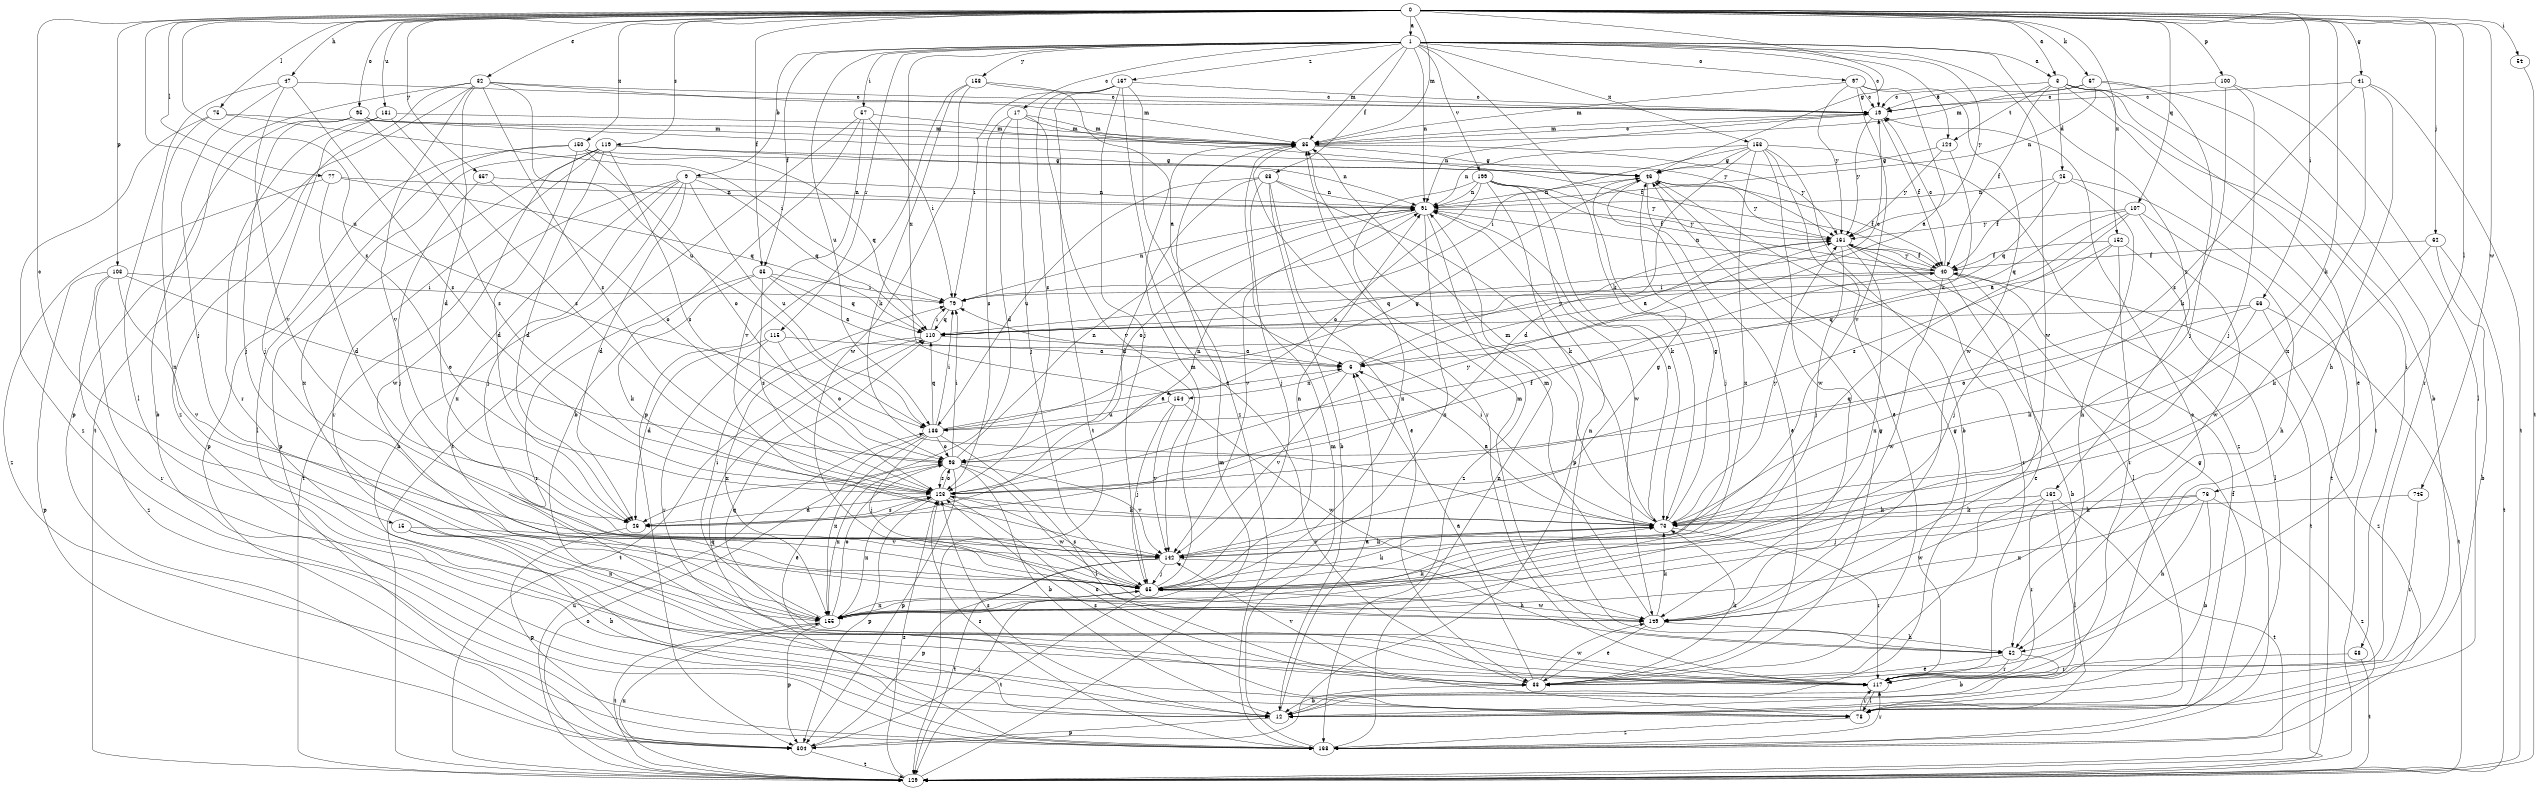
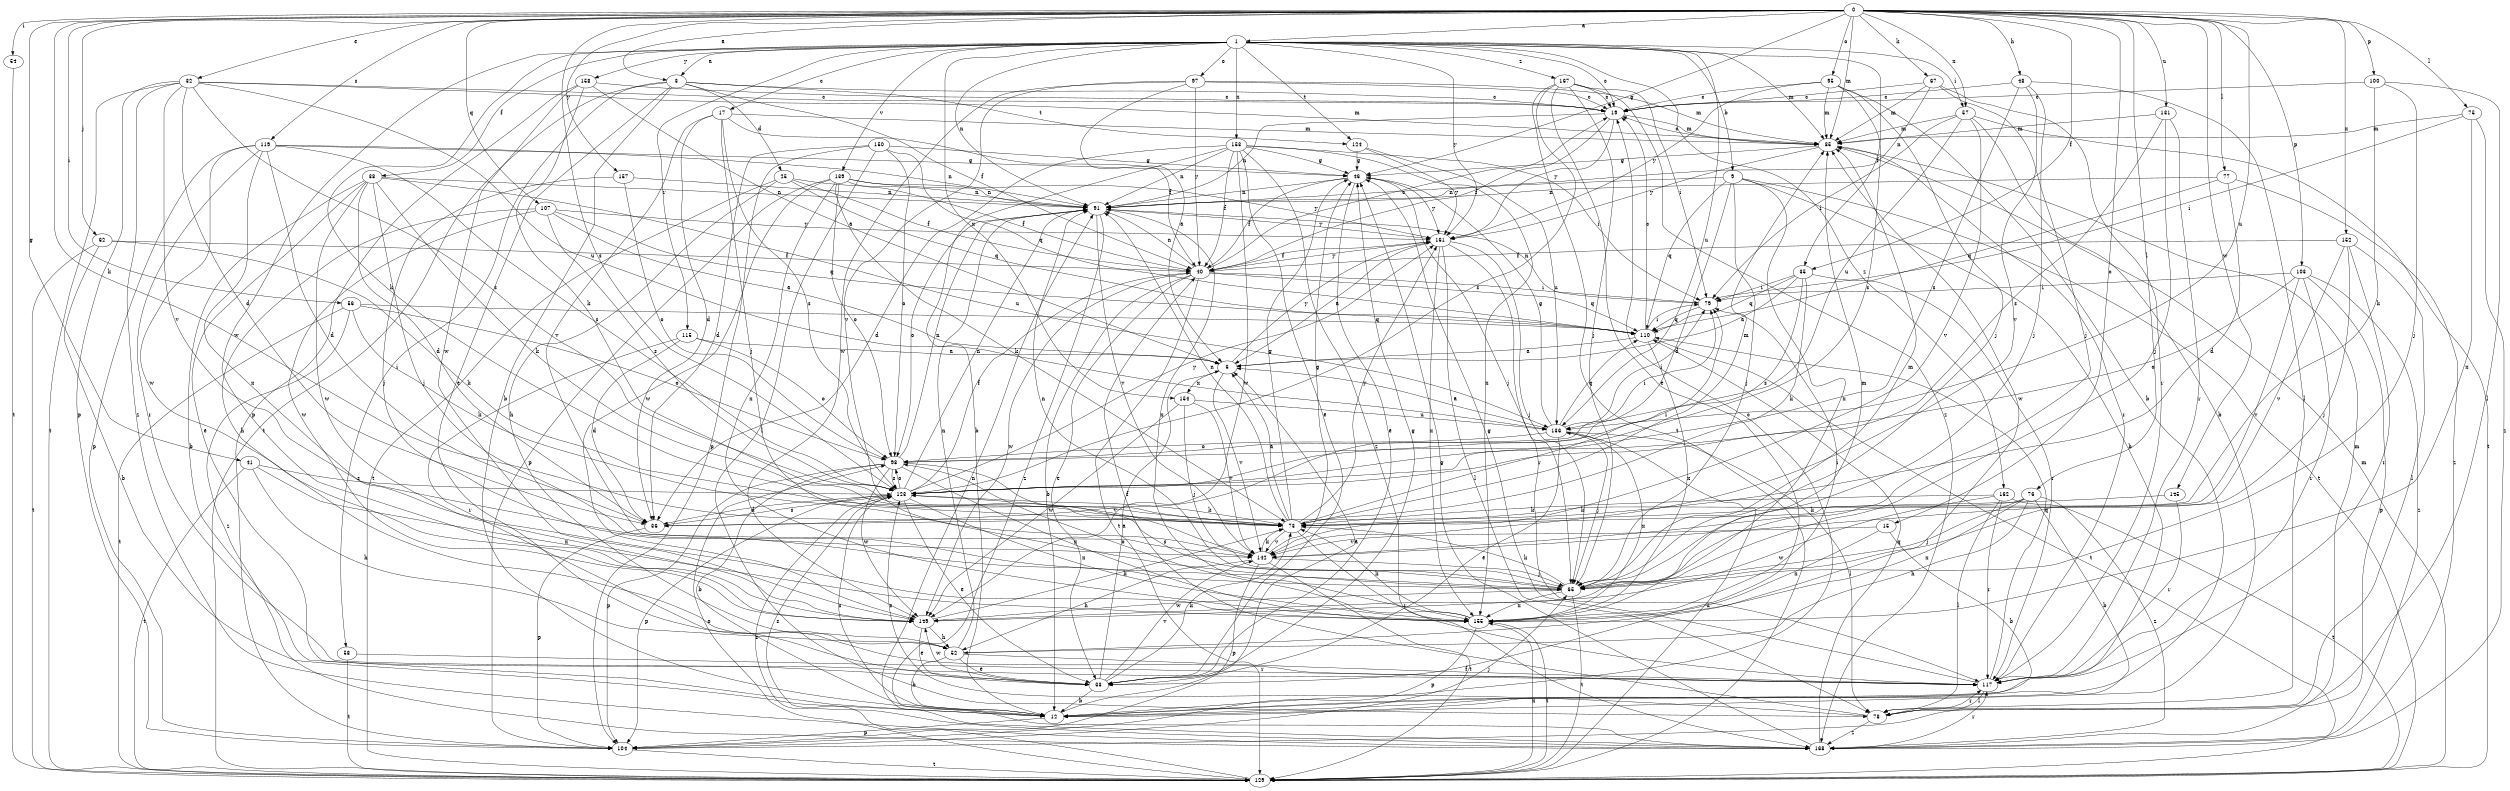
(949, 14) -> (1927, 45)
(288, 81) -> (2021, 81)
(2133, 96) -> (1723, 92)
(1832, 155) -> (1195, 175)
(484, 177) -> (624, 177)
(1483, 177) -> (840, 177)
none -> (1224, 208)
(786, 314) -> (1812, 339)
(1520, 399) -> (2021, 399)
(1849, 399) -> (2279, 399)
(2418, 495) -> (2175, 495)
none -> (442, 506)
(636, 526) -> (655, 526)
(867, 545) -> (1181, 587)
(2005, 669) -> (1466, 669)
(802, 749) -> (622, 749)
